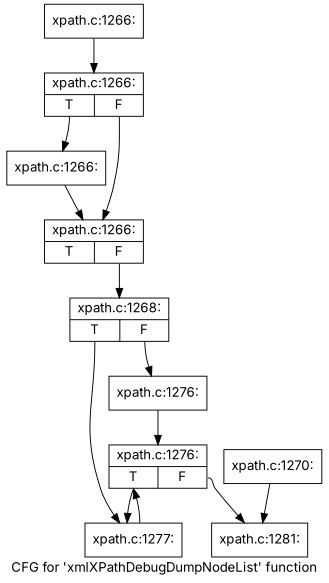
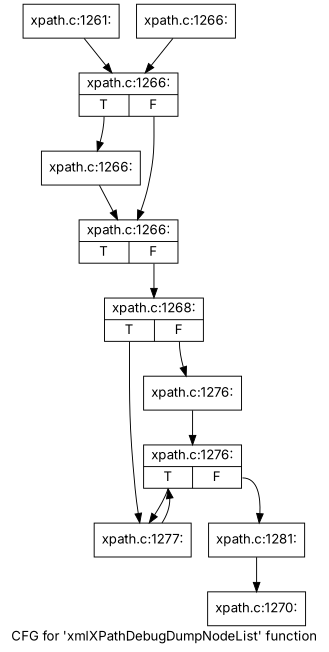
none -> (71, 21)
(267, 499) -> (257, 570)
